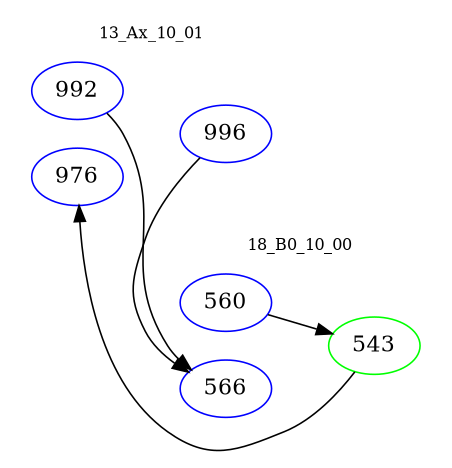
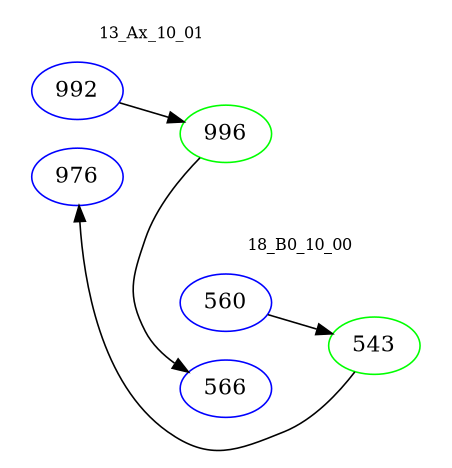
(226, 134) -> (226, 134)
(143, 203) -> (144, 110)
